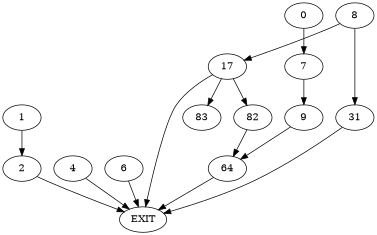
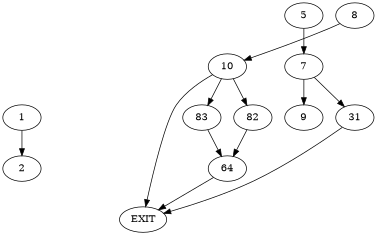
(304, 16) -> (304, 16)
(355, 63) -> (327, 90)
(227, 67) -> (227, 67)
(269, 141) -> (213, 140)
(73, 169) -> none
(124, 169) -> none
(77, 194) -> none
